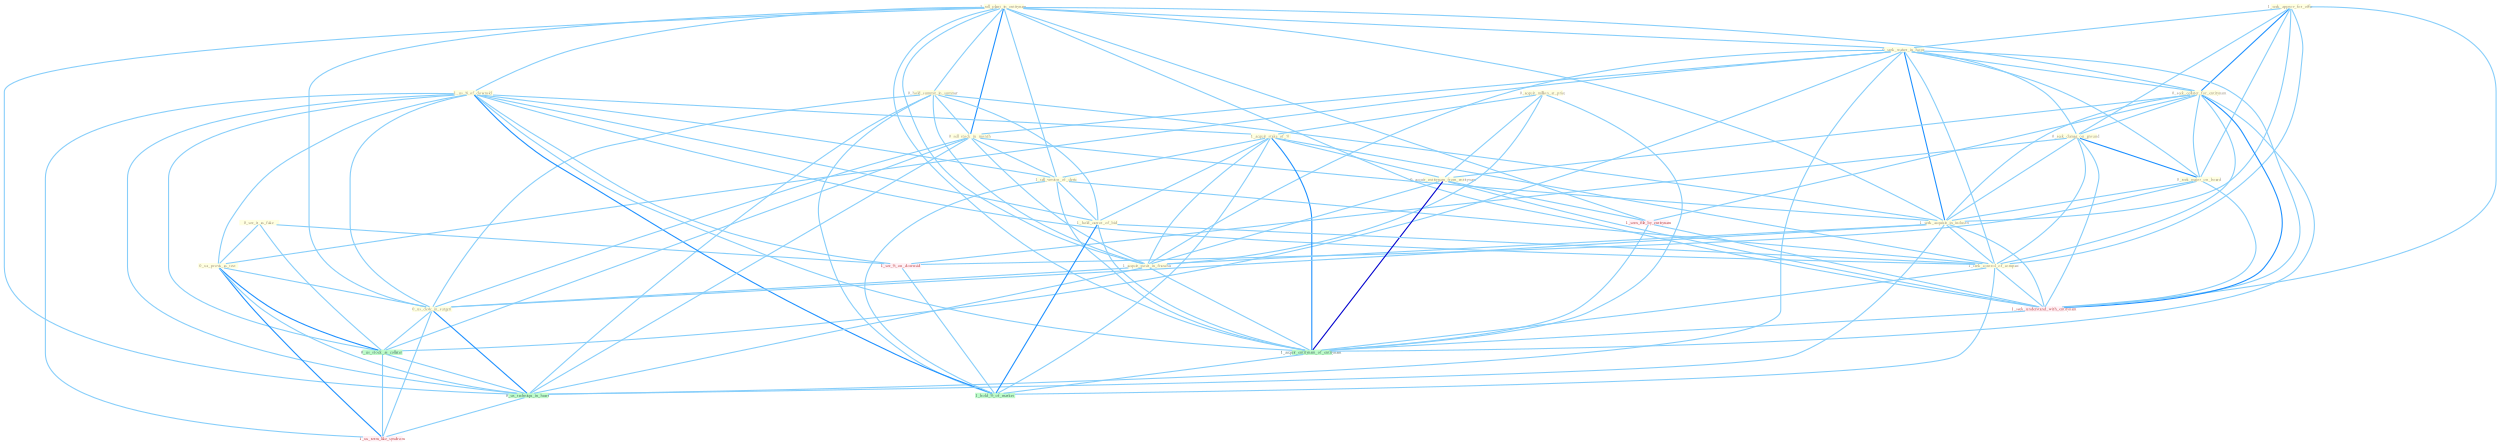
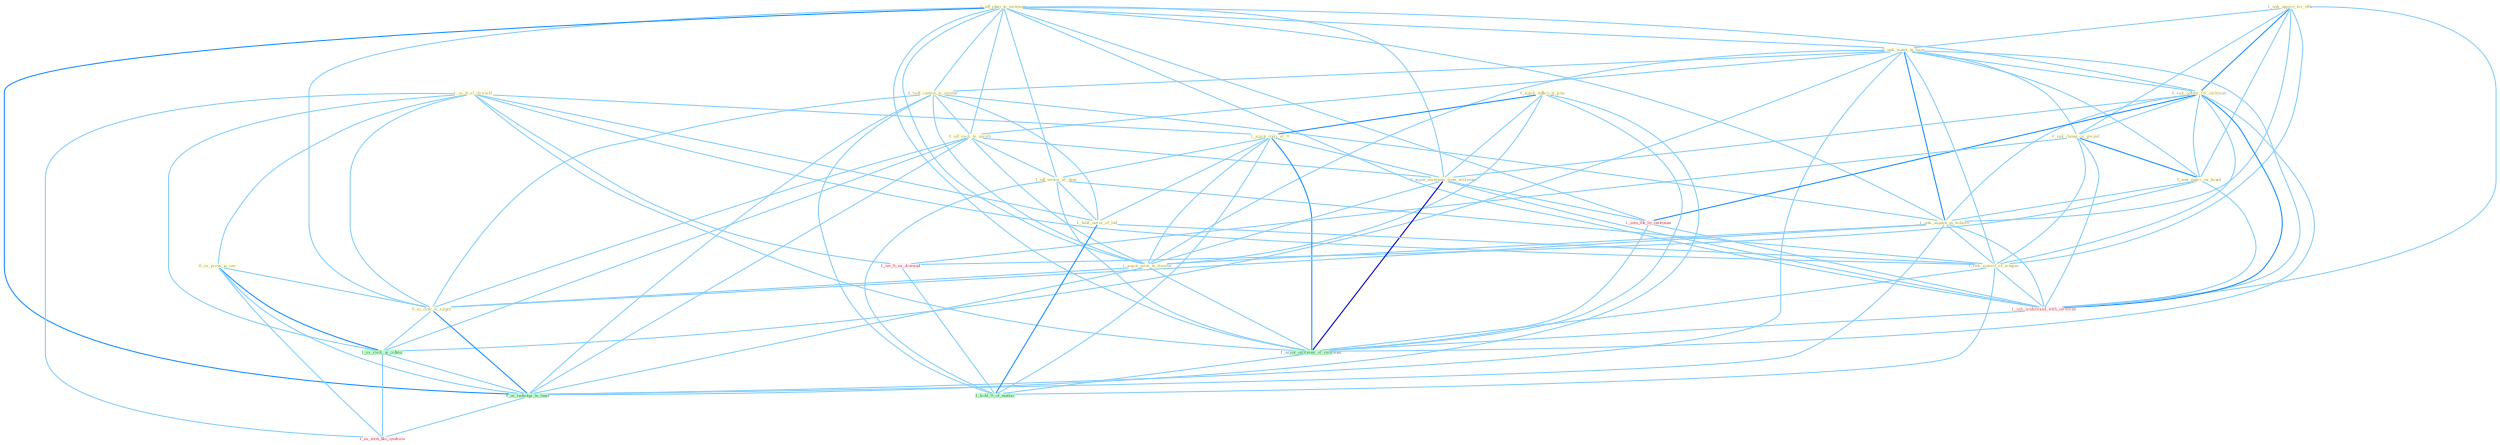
(686, 28) -> (1342, 30)
(135, 58) -> (135, 58)
(987, 71) -> (987, 71)
(1407, 115) -> (1407, 115)
(767, 133) -> none
(1098, 140) -> (1419, 71)
(1897, 164) -> (1897, 164)
(1383, 179) -> (1207, 158)
(2011, 179) -> none
(1722, 217) -> none
(259, 223) -> none
(128, 259) -> (1360, 361)
(721, 264) -> none
(1156, 296) -> none
(293, 351) -> (297, 355)
(383, 352) -> (383, 352)
(399, 396) -> none
